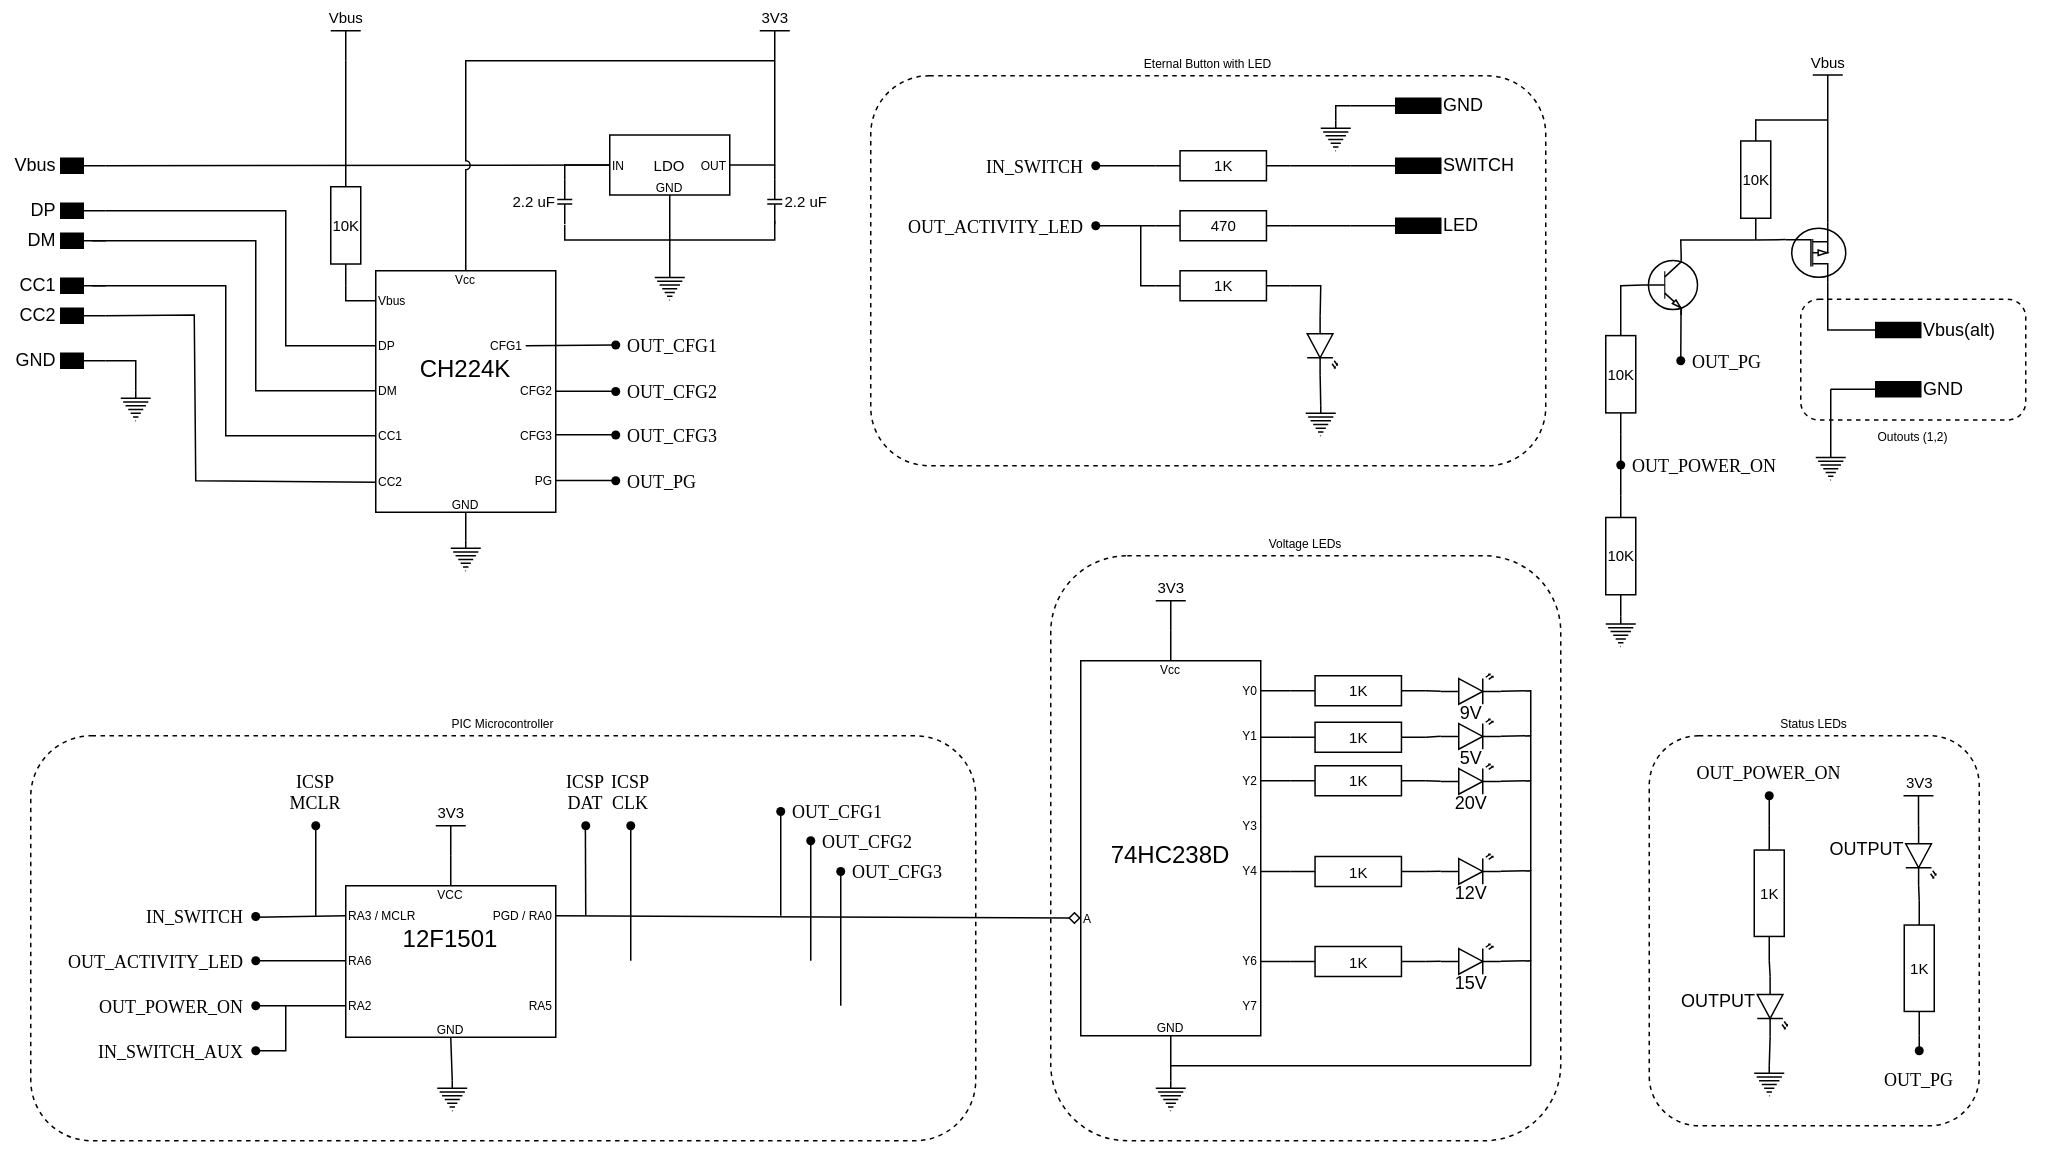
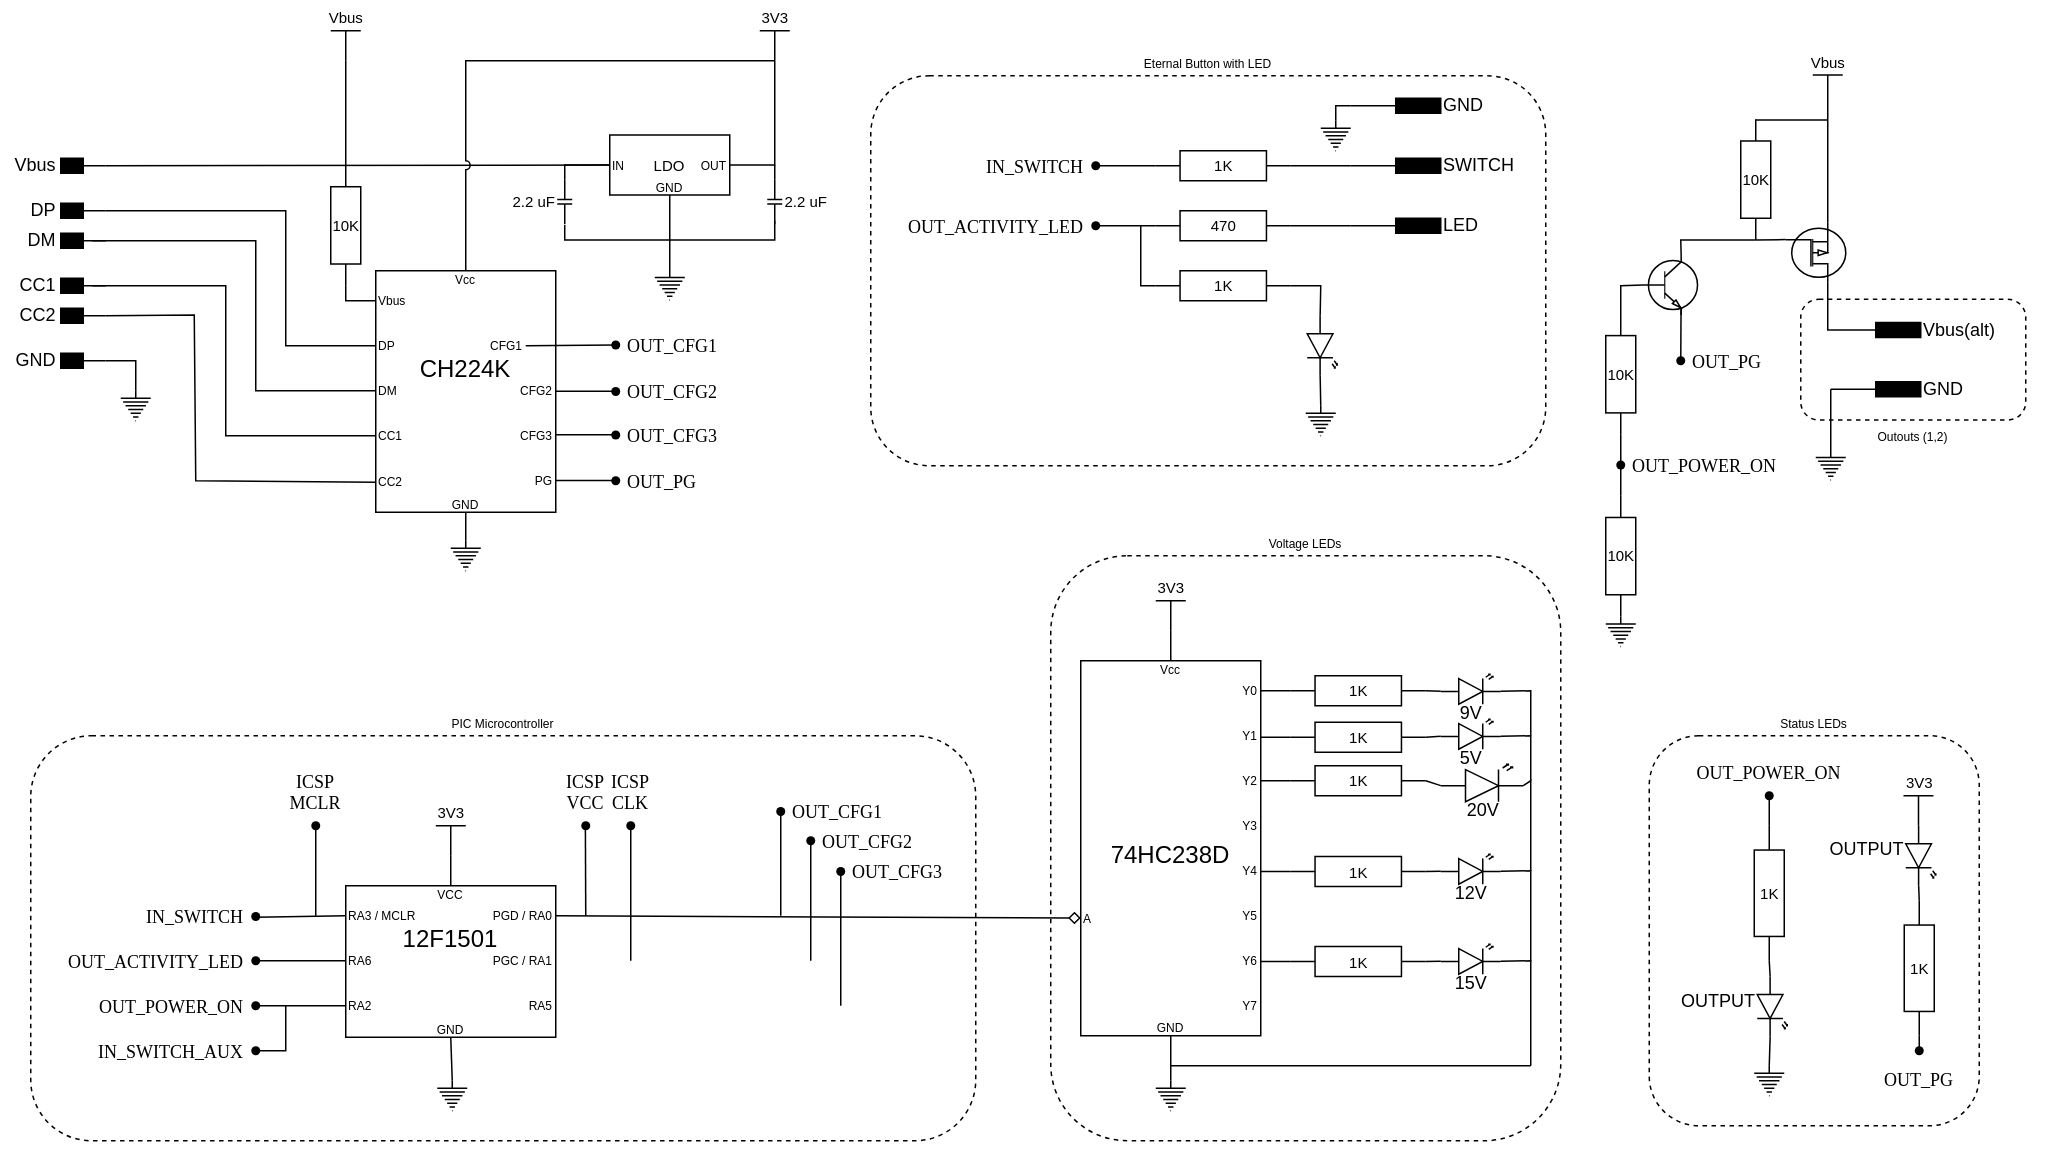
(1471, 779) -> (1482, 783)
(585, 782) -> (585, 782)
none -> (1238, 916)
none -> (518, 961)
